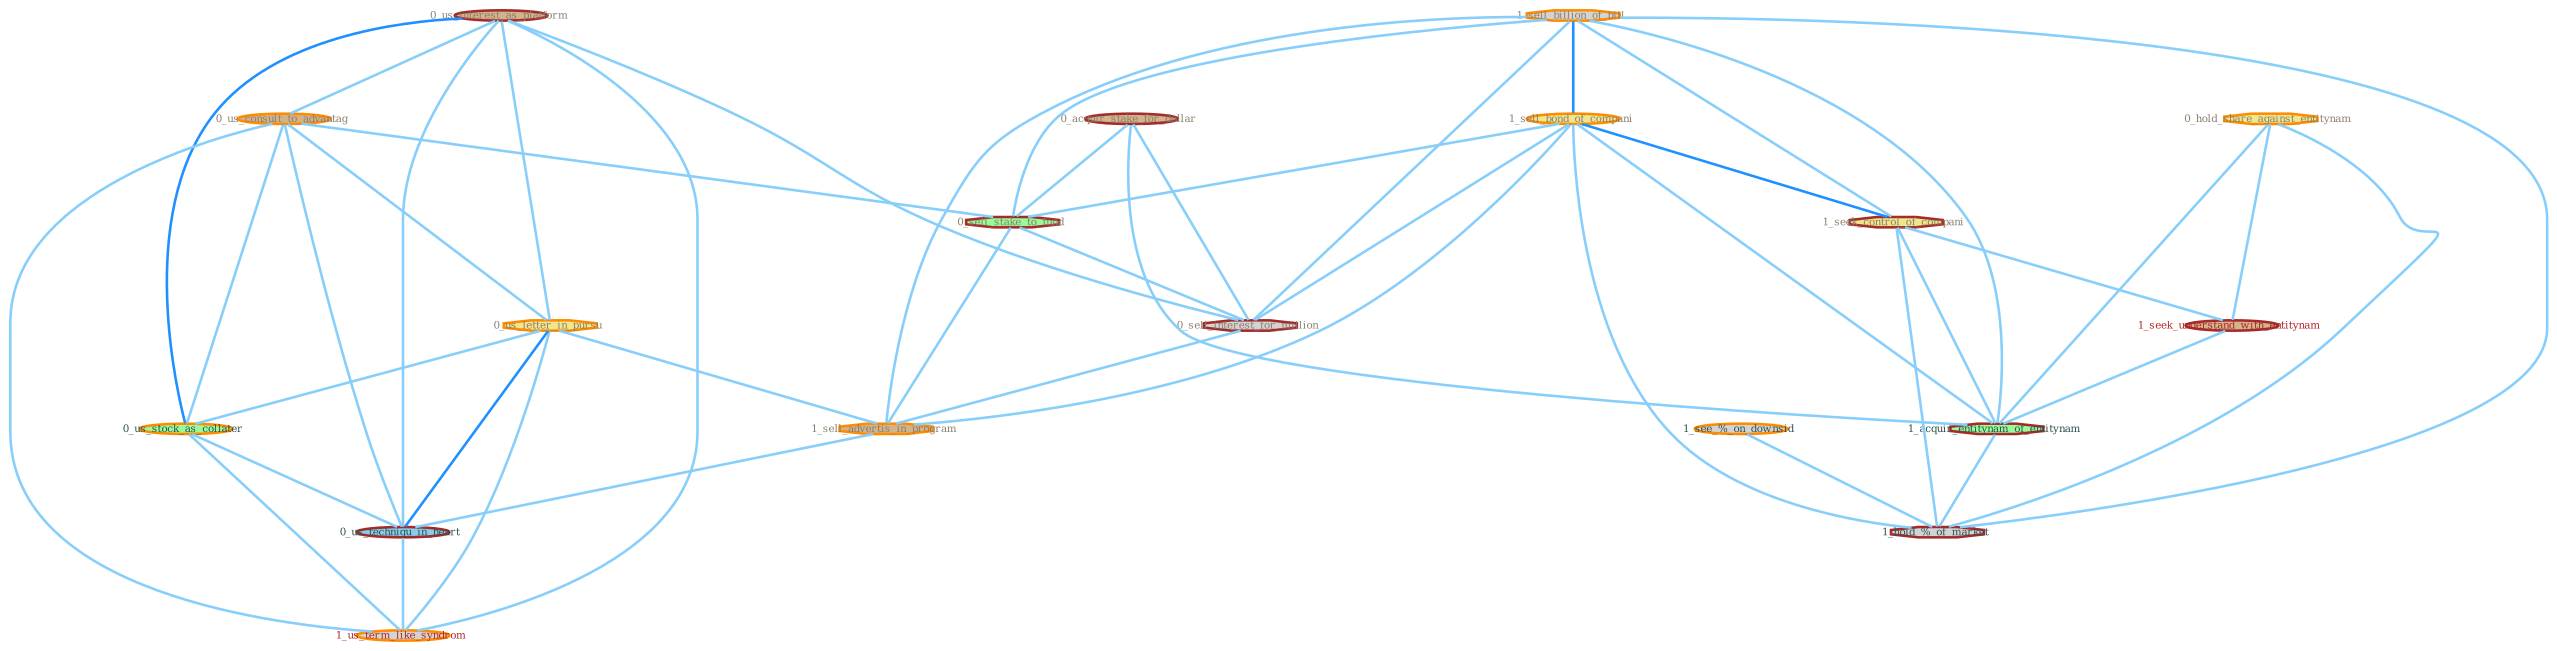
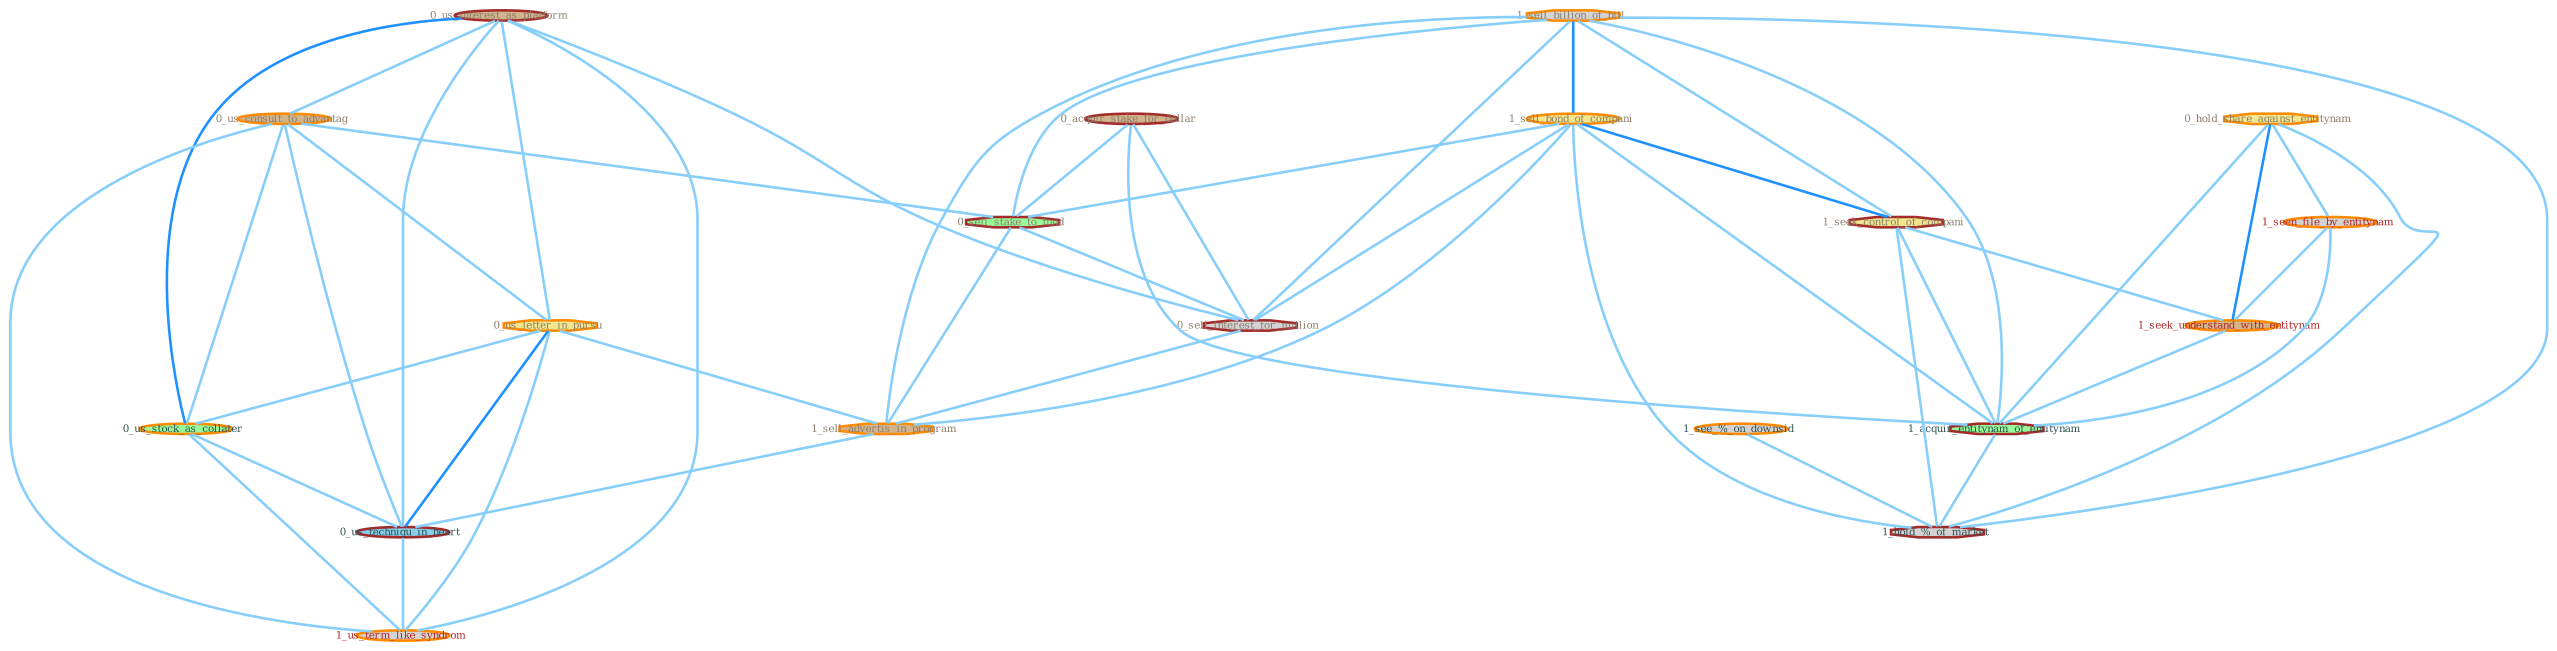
(2251, 222) -> (2251, 222)
none -> (2330, 222)
(2232, 326) -> (2232, 326)
